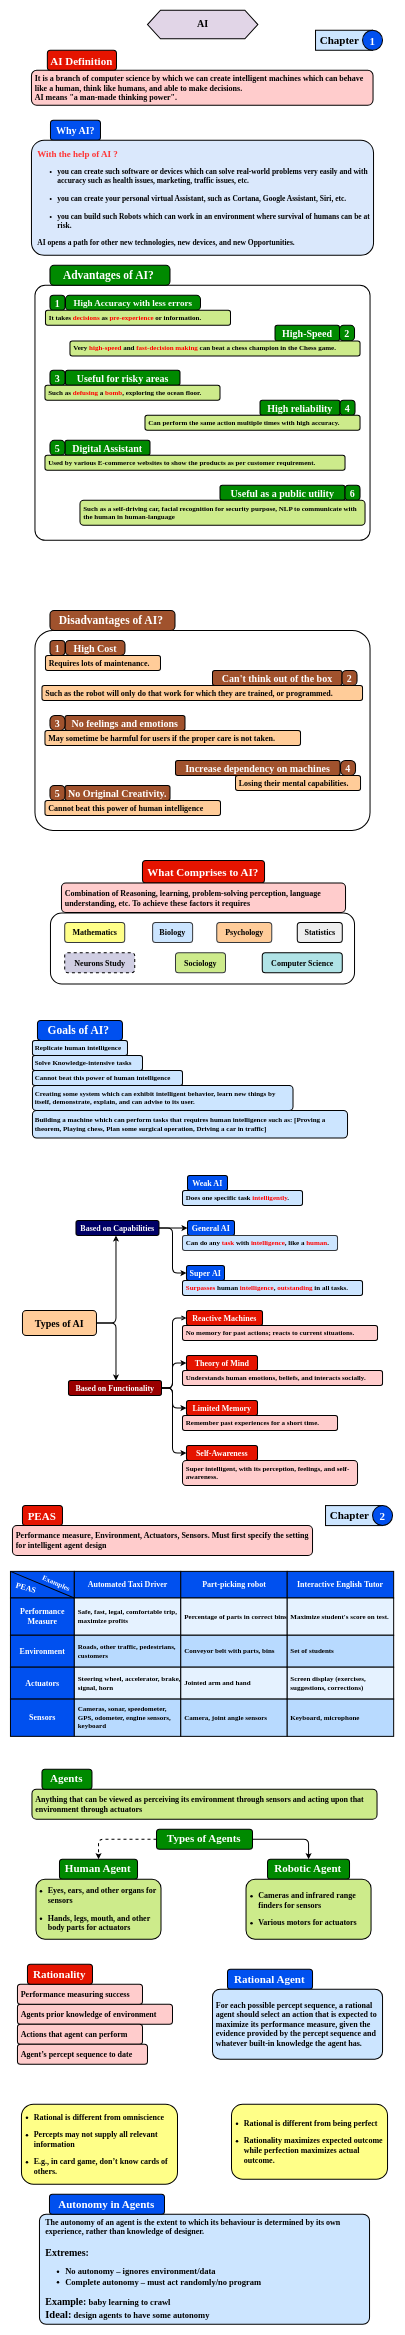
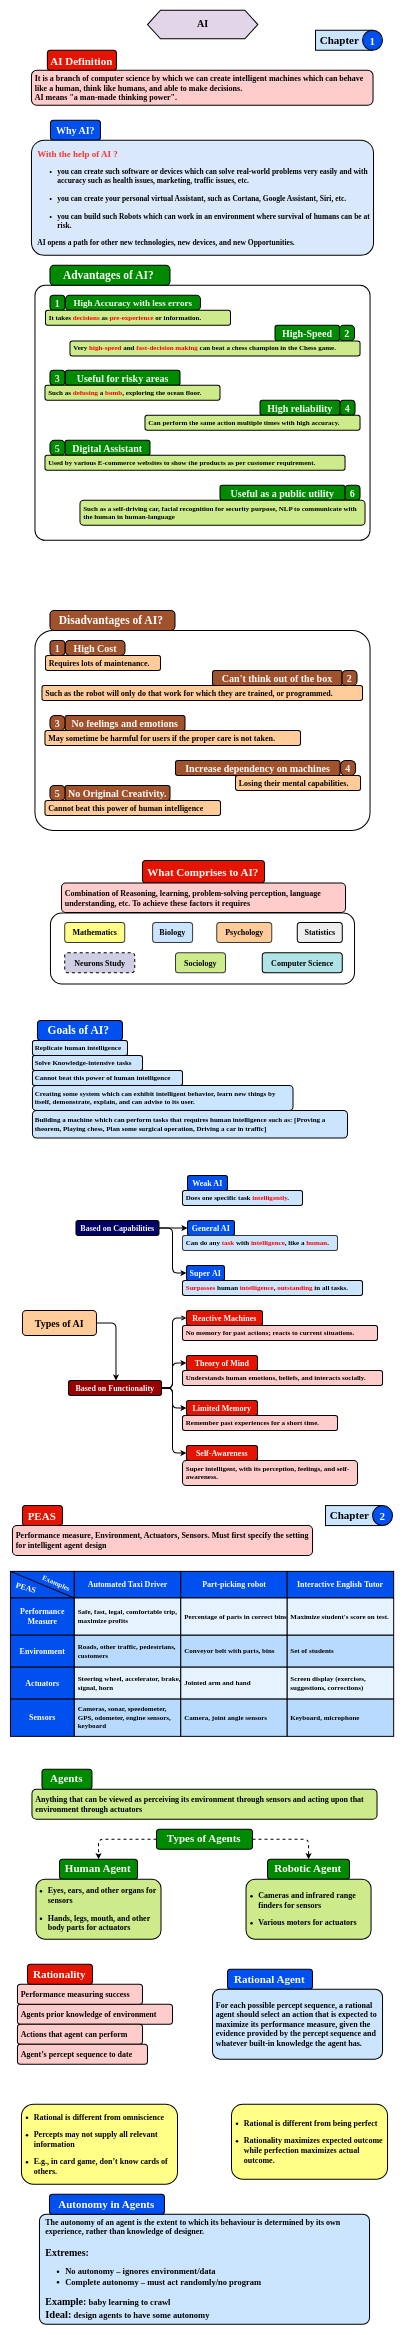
(116, 1281) -> none
(287, 1839) -> (287, 1839)
